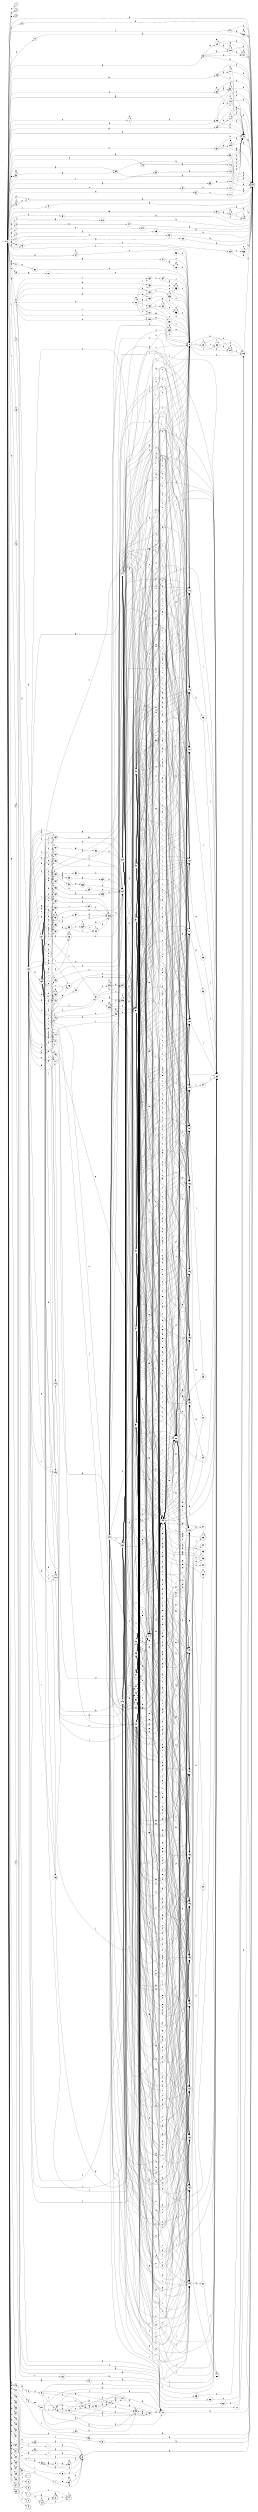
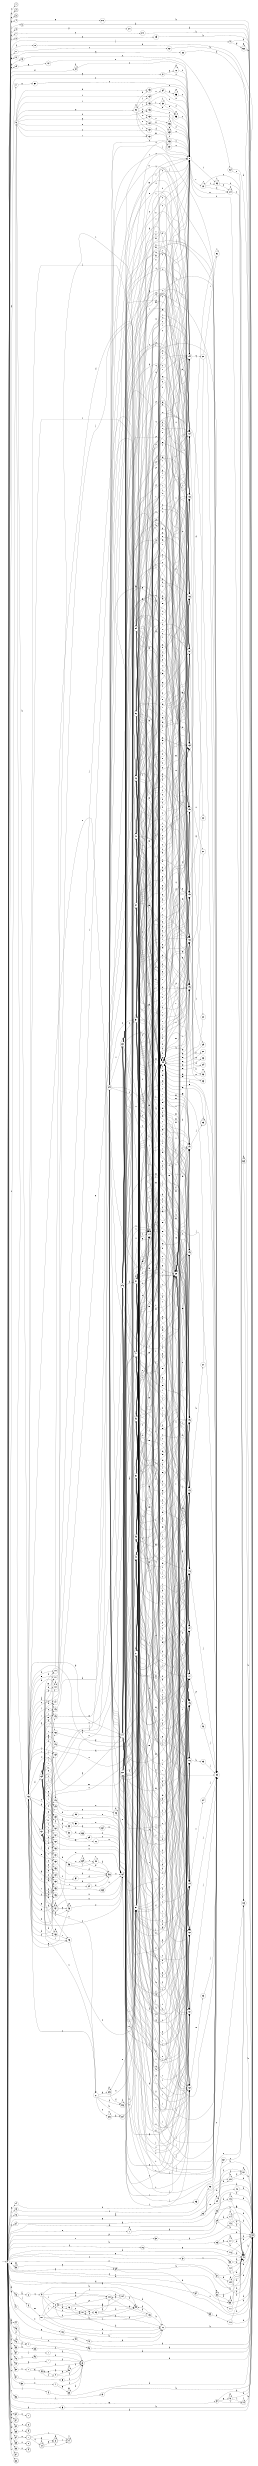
none -> (149, 130)
